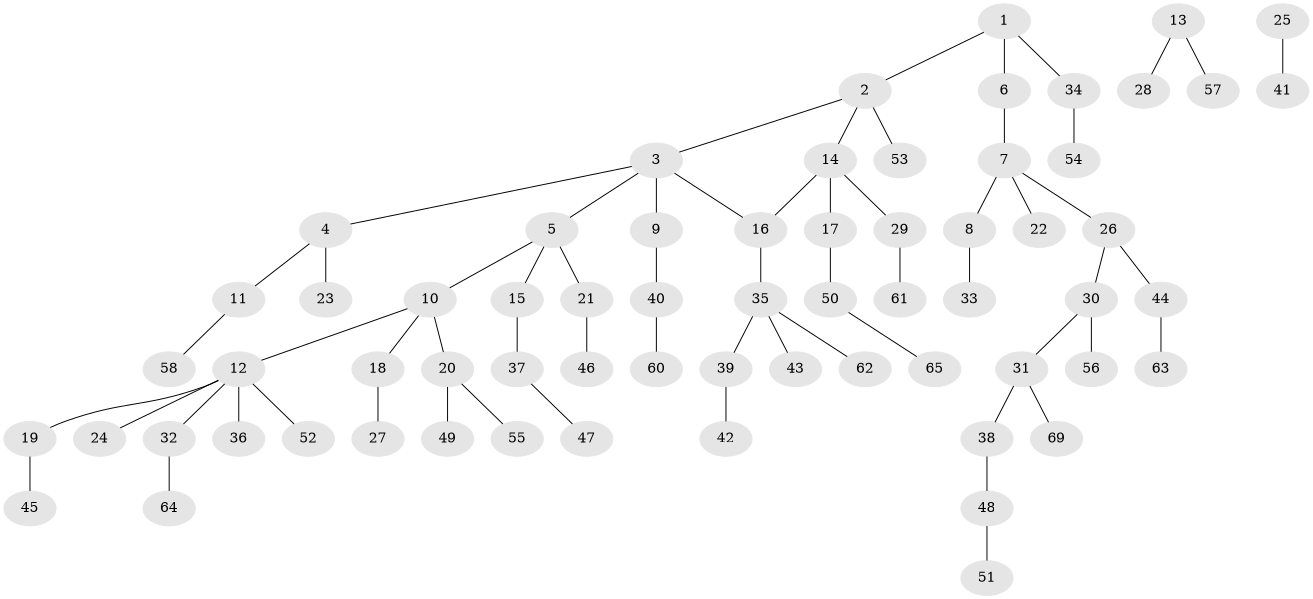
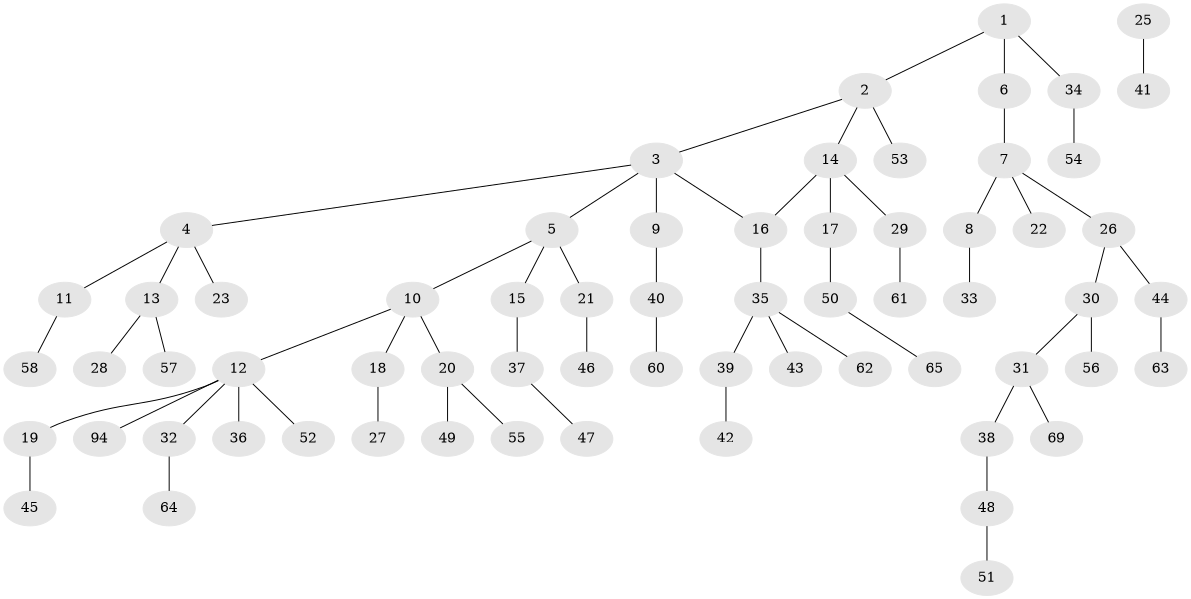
none -> (169, 265)
(100, 439) -> (100, 439)
